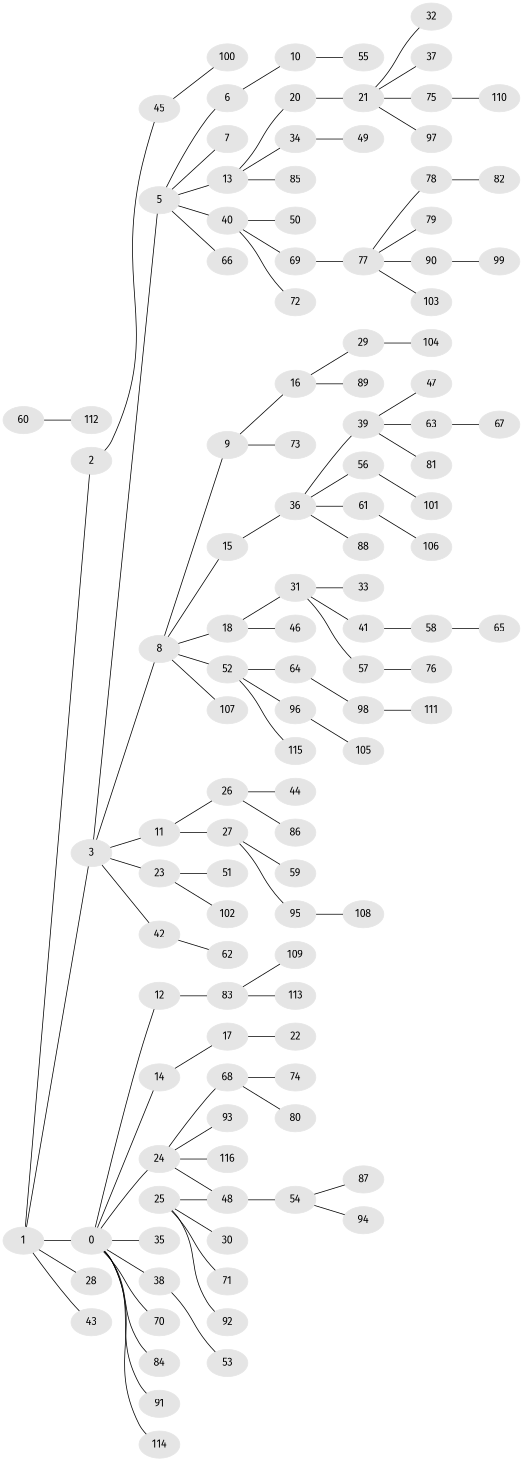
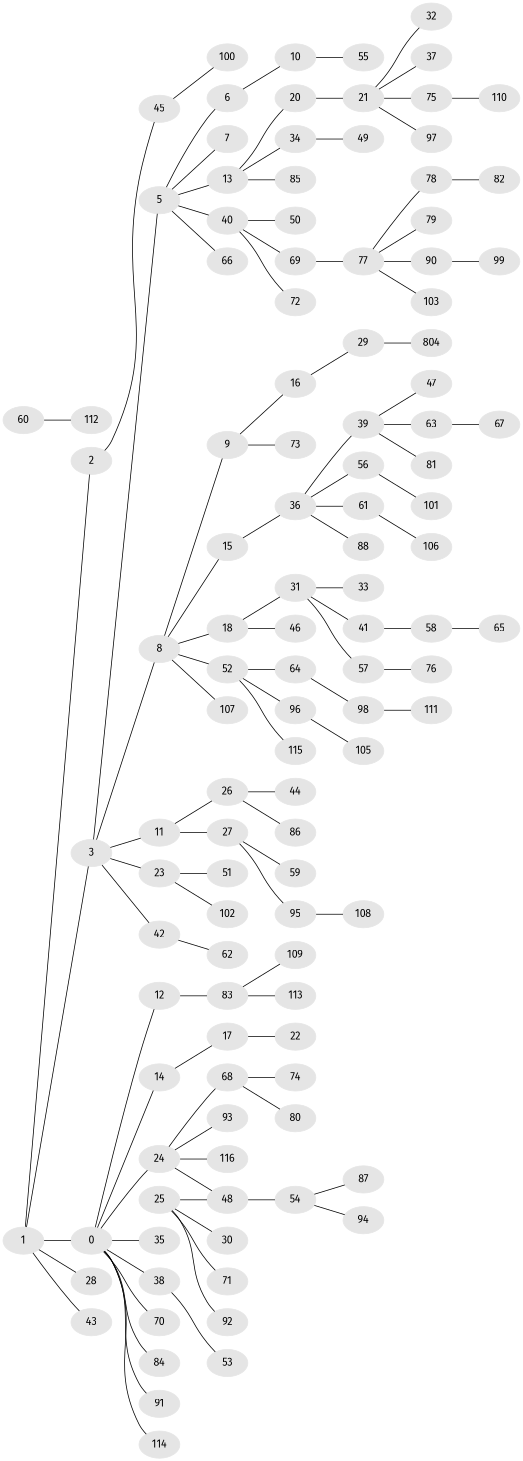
(431, 343) -> (431, 343)
(363, 384) -> none
